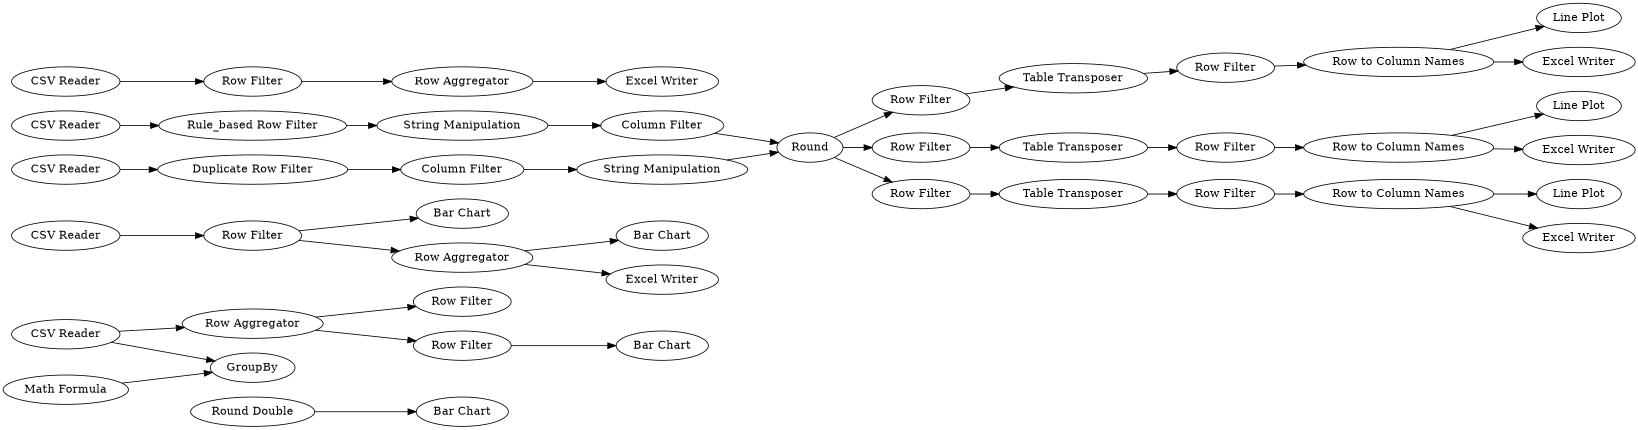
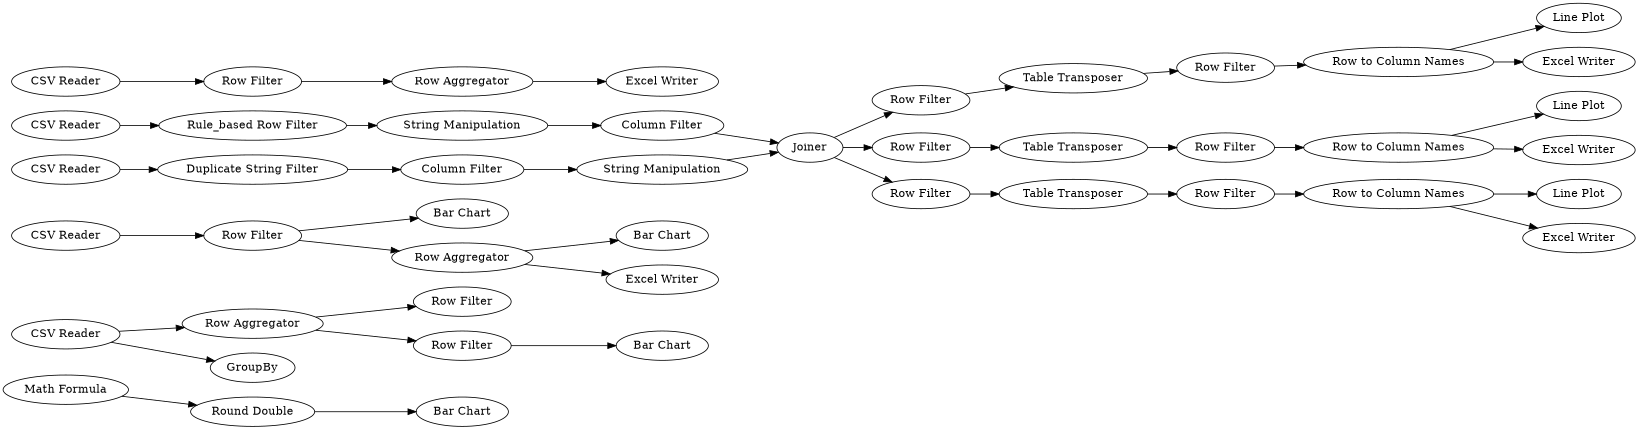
(810, 148) -> (810, 148)
(253, 170) -> (253, 170)
(163, 378) -> (155, 400)
